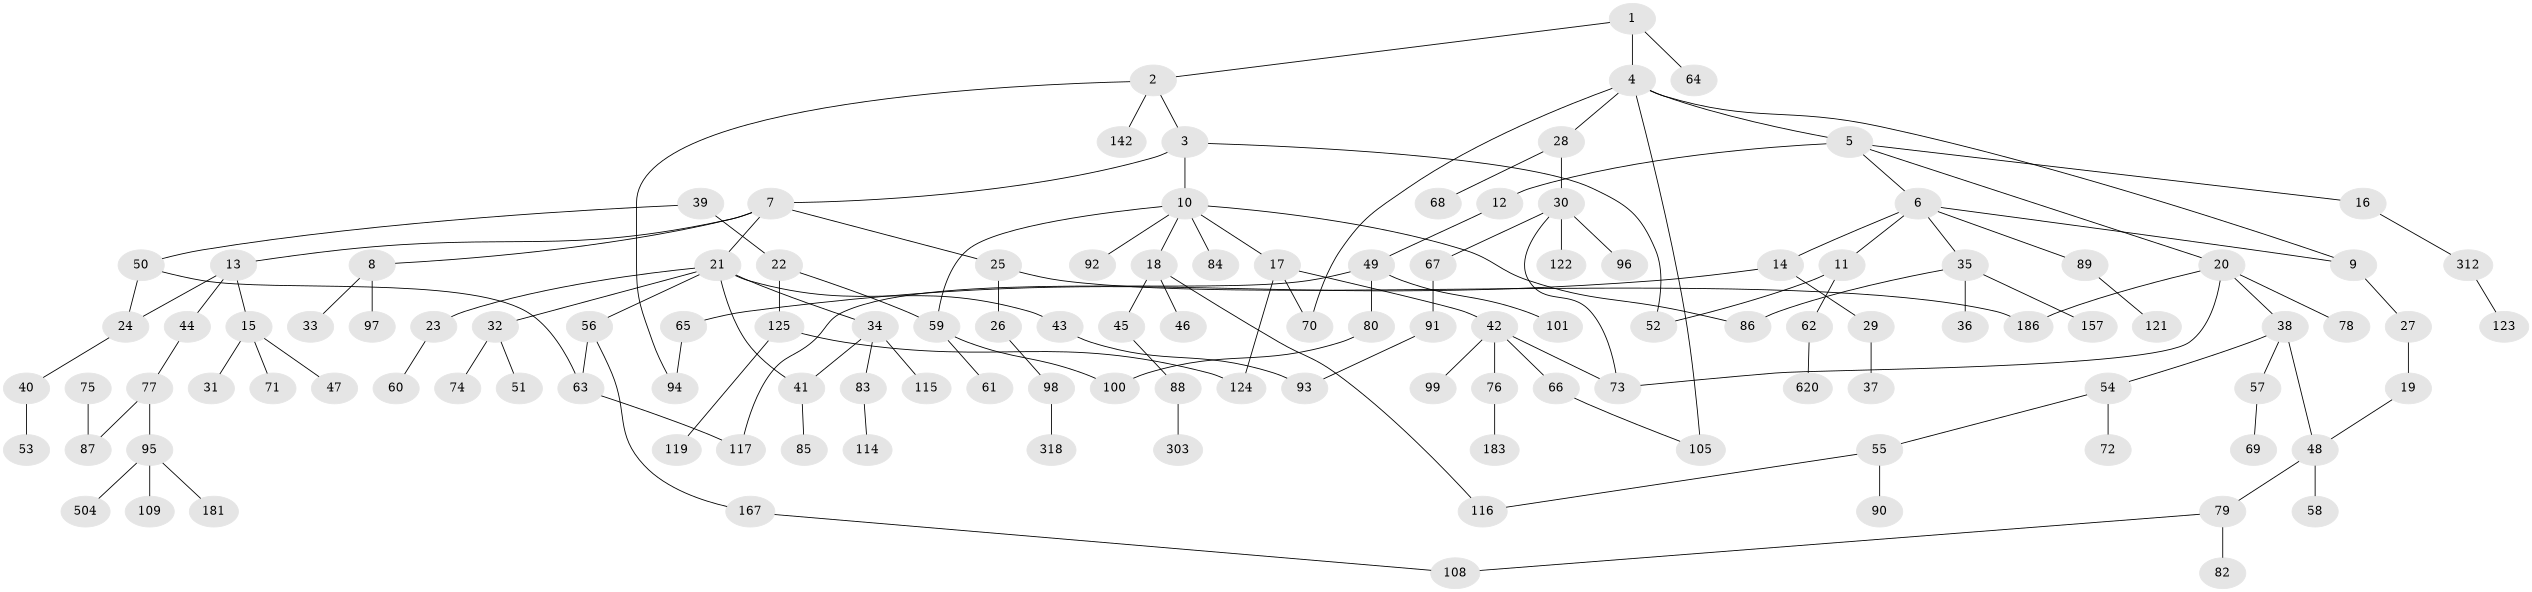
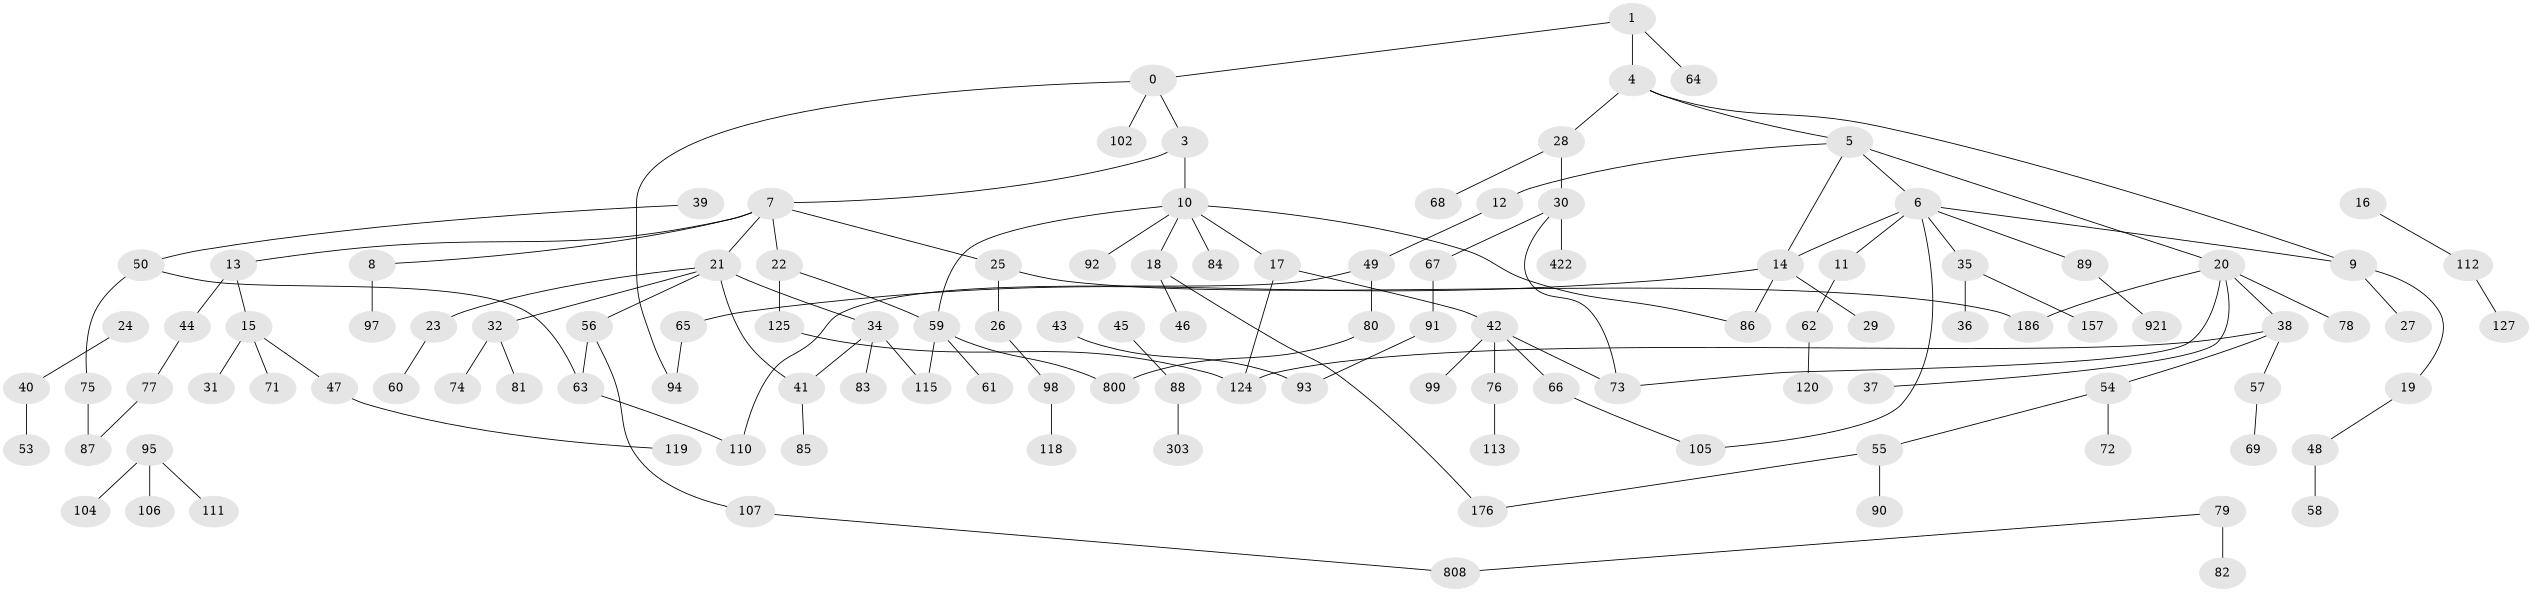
(1153, 80) -> (1153, 80)
(1122, 142) -> (1122, 142)
(2106, 173) -> (1815, 204)
(738, 233) -> (775, 234)
(1676, 264) -> (1904, 400)
(1561, 265) -> (1561, 265)
(1625, 265) -> none
(2468, 265) -> (2468, 265)
(1858, 288) -> (1764, 296)
(133, 296) -> (92, 319)
(180, 296) -> none
(842, 296) -> none
(1138, 296) -> none
(311, 327) -> none
(1310, 327) -> none
(1558, 327) -> none
(1654, 327) -> none
(2157, 327) -> (2157, 327)
(2504, 327) -> (2504, 327)
none -> (932, 357)
(1871, 358) -> (2090, 370)
(2408, 358) -> (2437, 309)
(519, 388) -> (519, 388)
(728, 388) -> (501, 433)
(1115, 388) -> (1115, 388)
(1808, 388) -> (1808, 388)
(2300, 388) -> (1761, 348)
(150, 419) -> none
(741, 450) -> (741, 450)
(868, 450) -> none
(1051, 450) -> (1051, 450)
(1495, 450) -> (1495, 450)
(2269, 481) -> none
(86, 512) -> (86, 512)
(150, 512) -> (150, 512)
(214, 512) -> (214, 512)
(750, 512) -> (750, 512)
(1483, 512) -> (1483, 512)
(1455, 573) -> (1455, 573)
